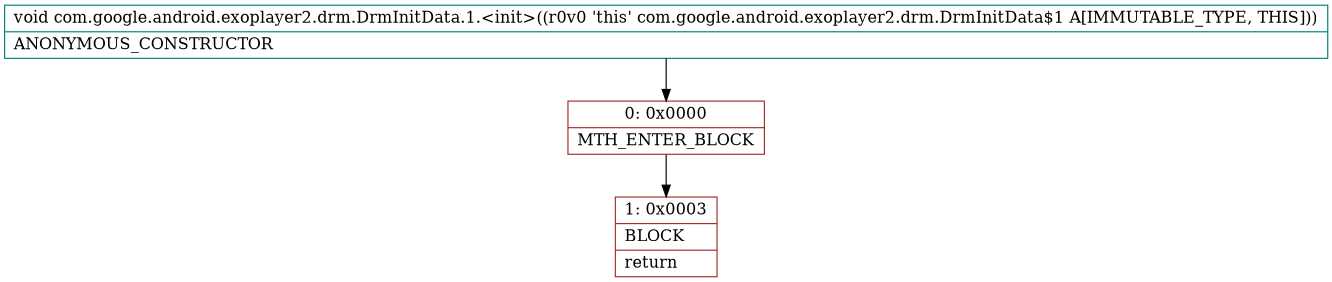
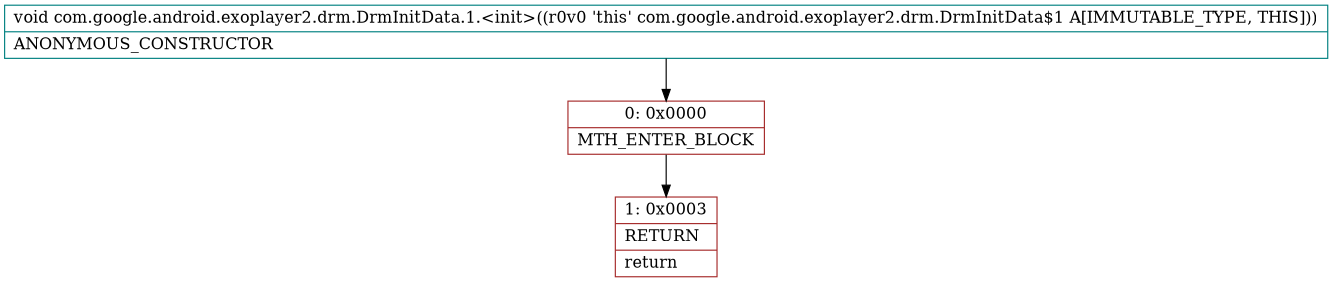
(655, 236) -> (662, 236)
